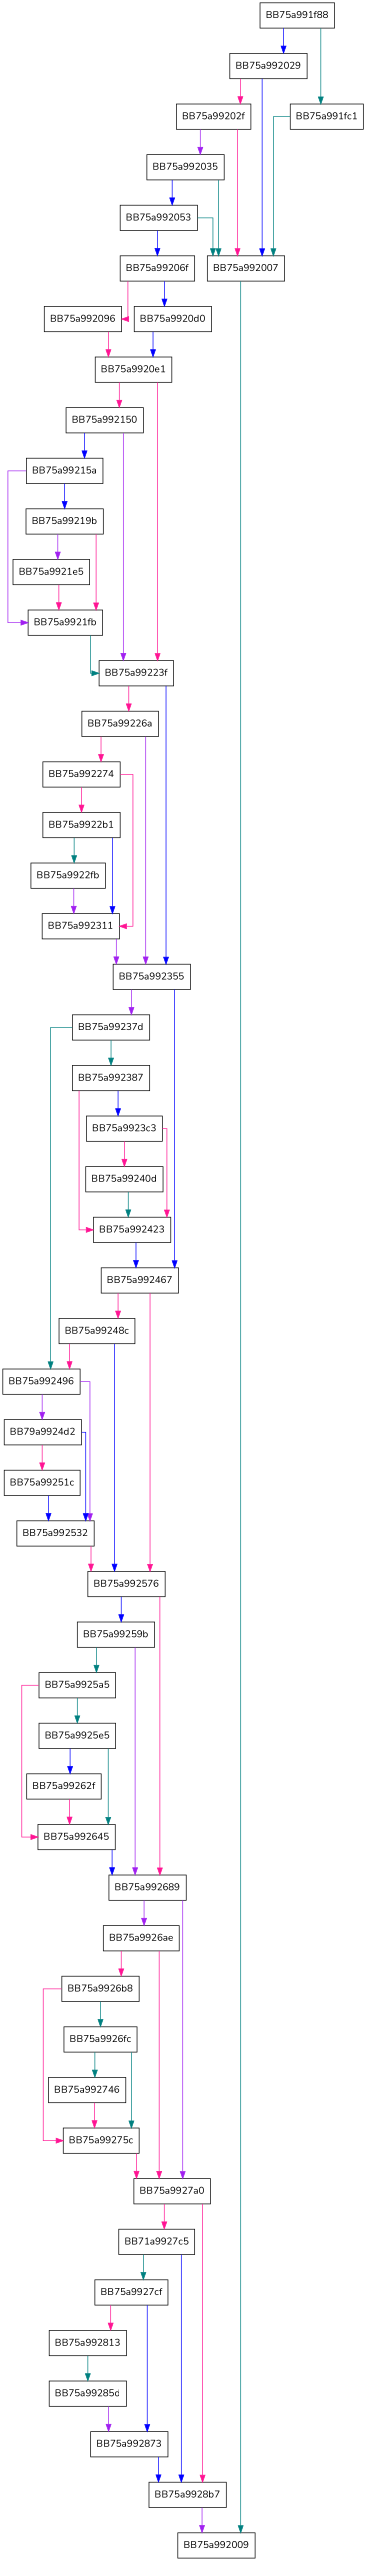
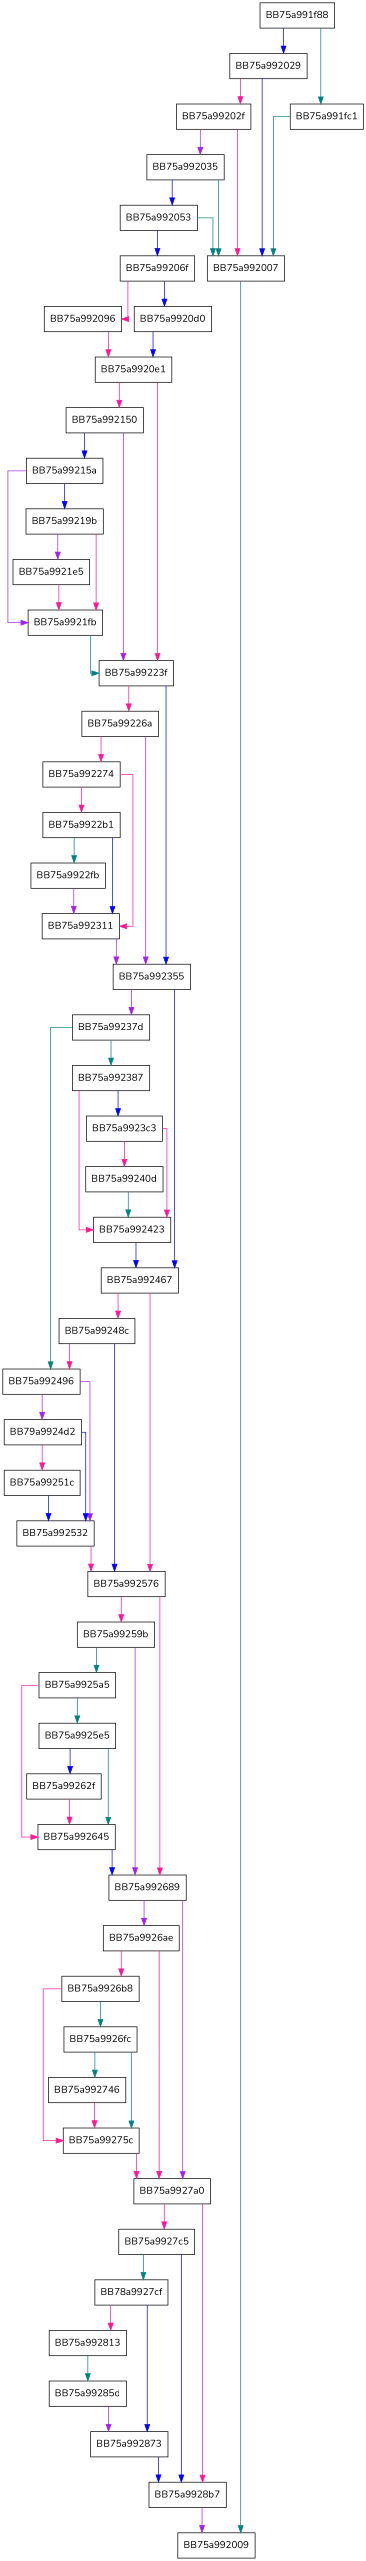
(121, 1606) -> (121, 1606)
(157, 2242) -> (157, 2242)
(131, 2292) -> (131, 2292)
